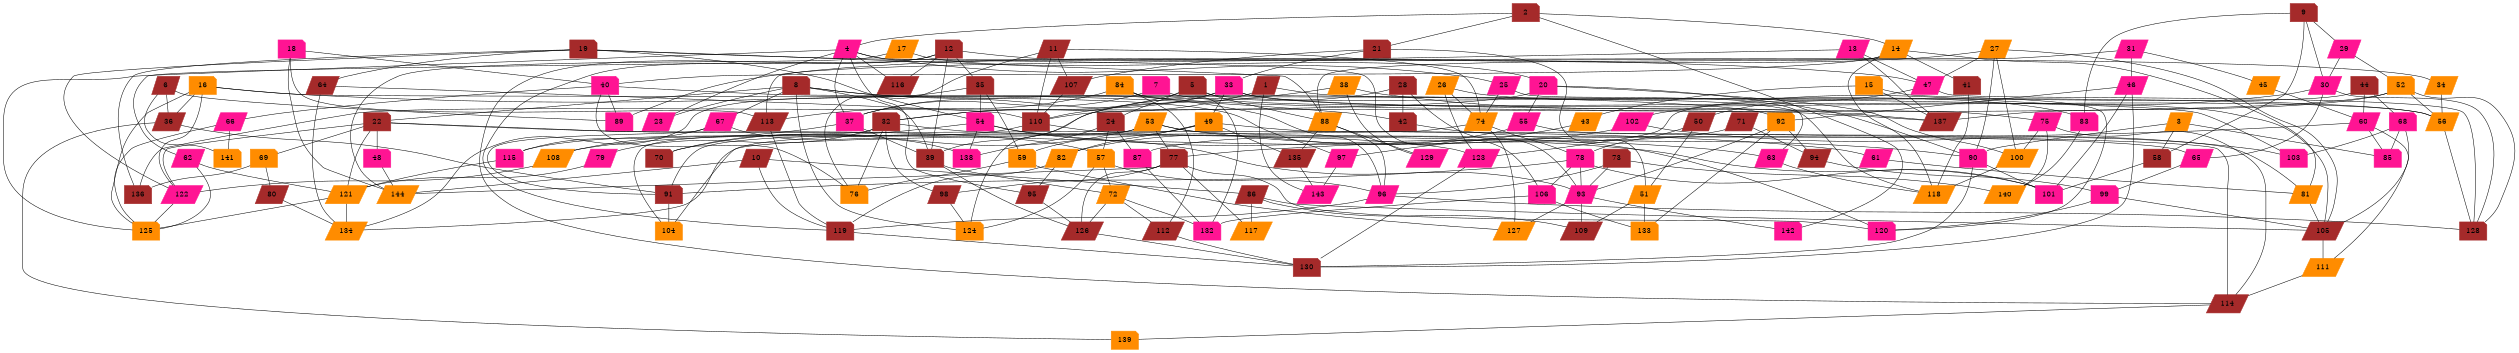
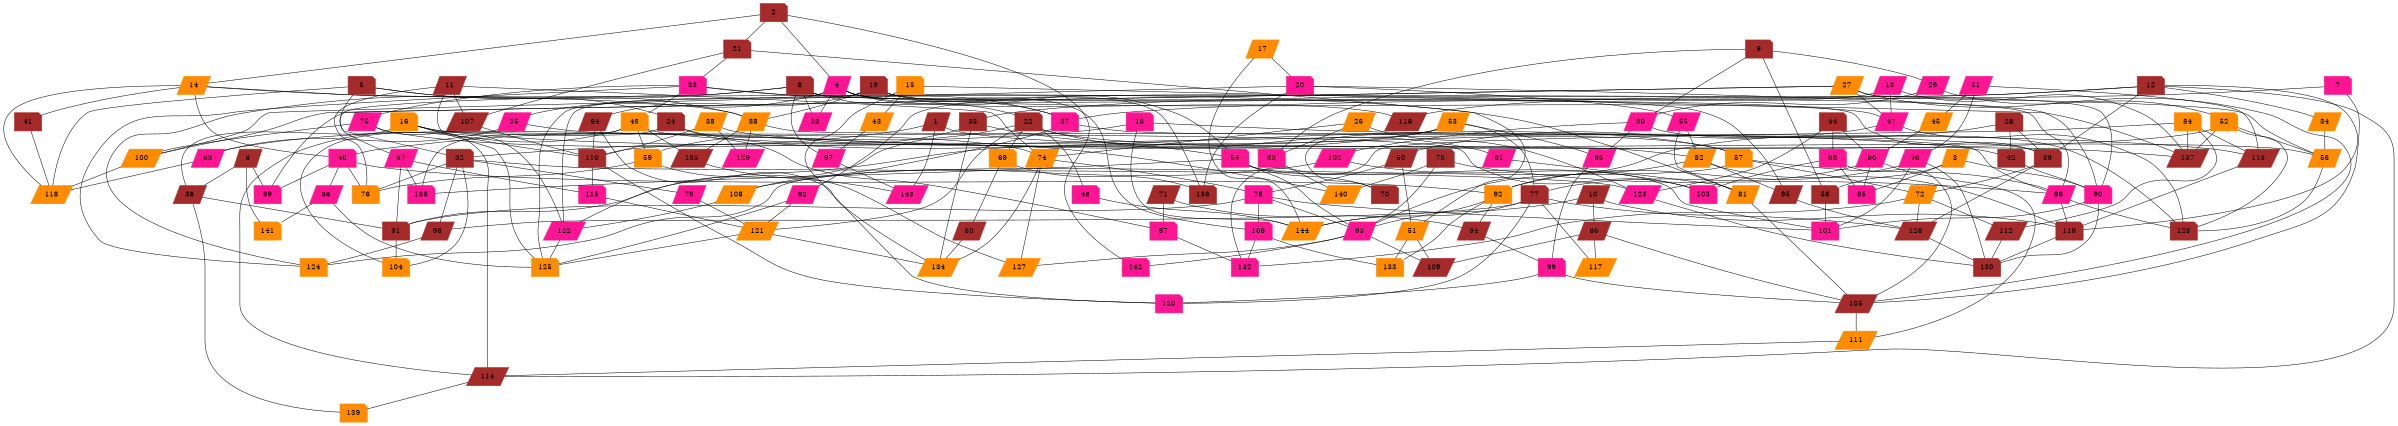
none -> (1598, 173)
